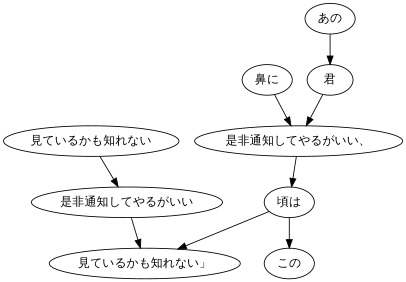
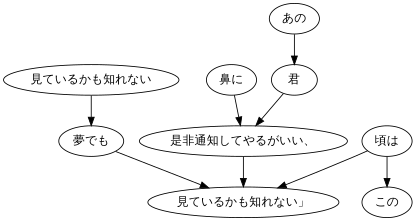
(295, 168) -> (243, 168)
(127, 202) -> (91, 141)
